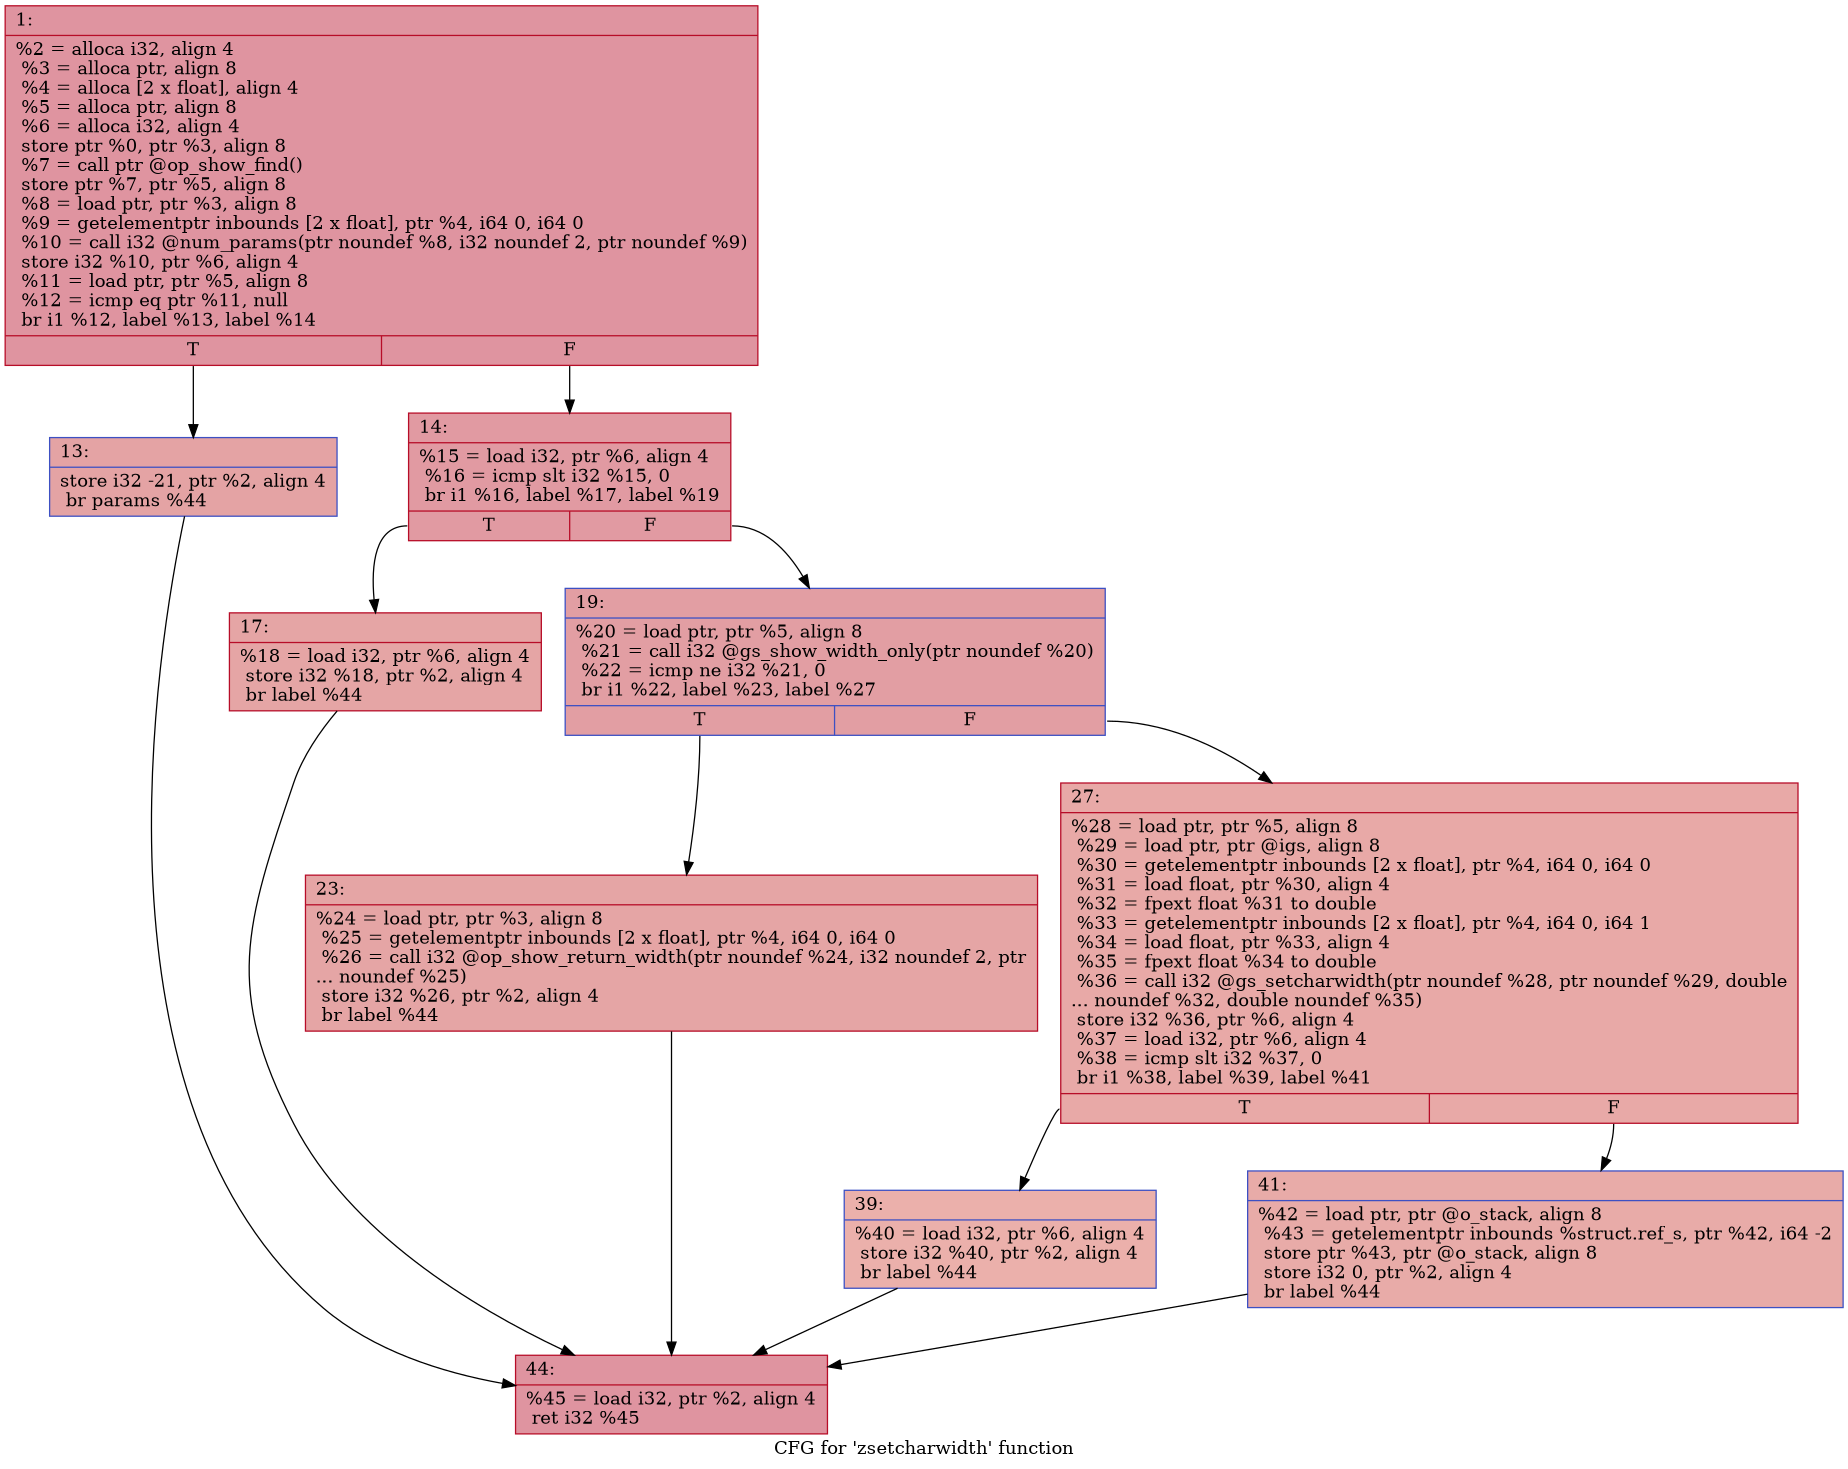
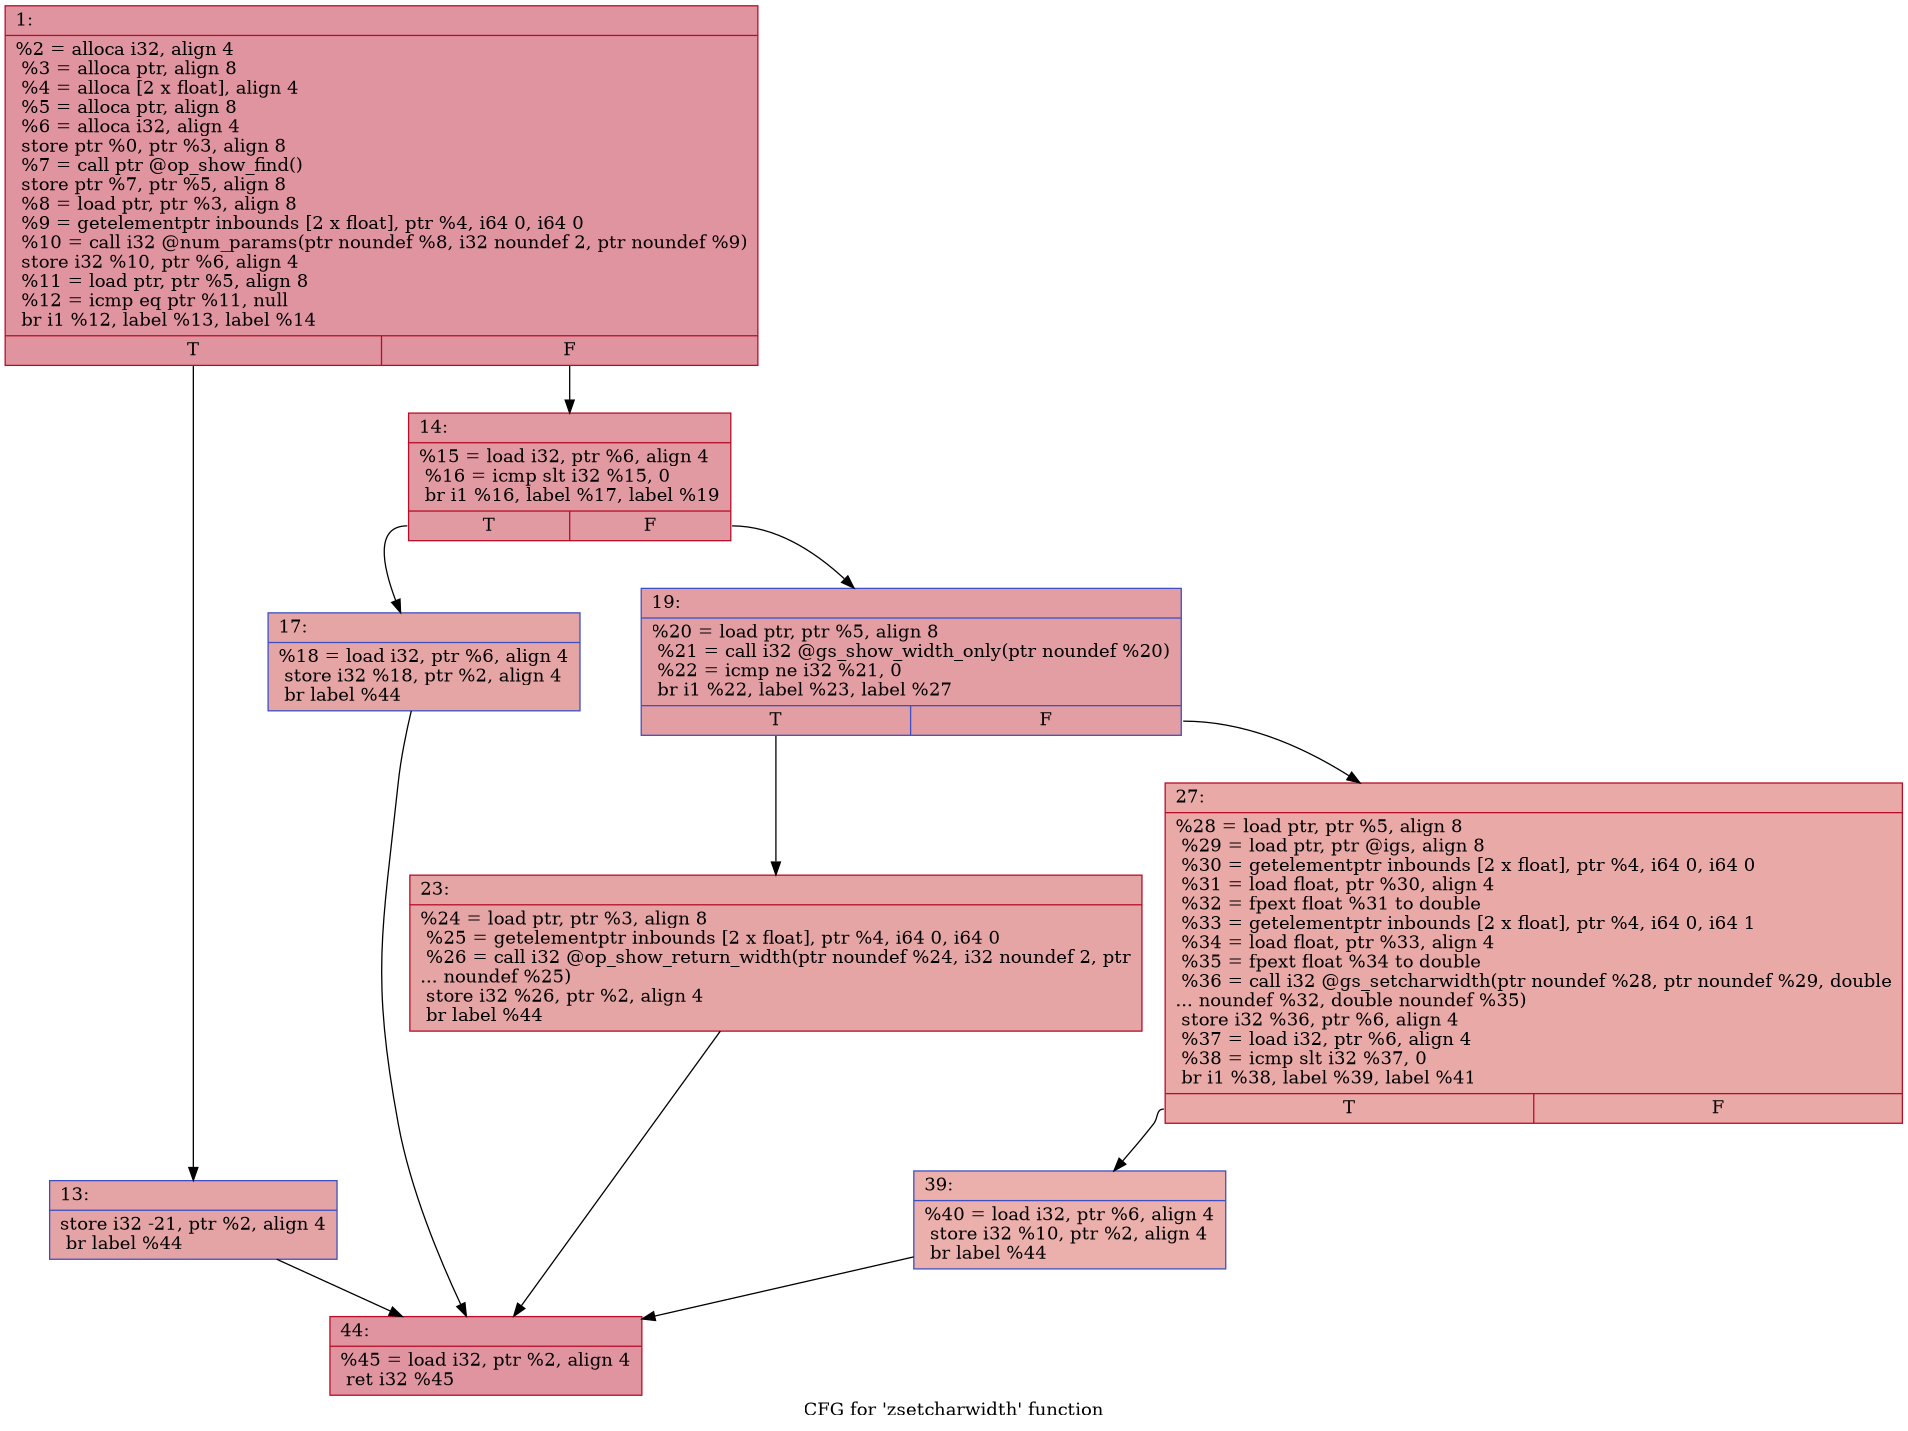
(134, 501) -> (122, 1244)
(385, 662) -> (424, 662)
(1545, 1239) -> none
(996, 1253) -> (1066, 1234)
